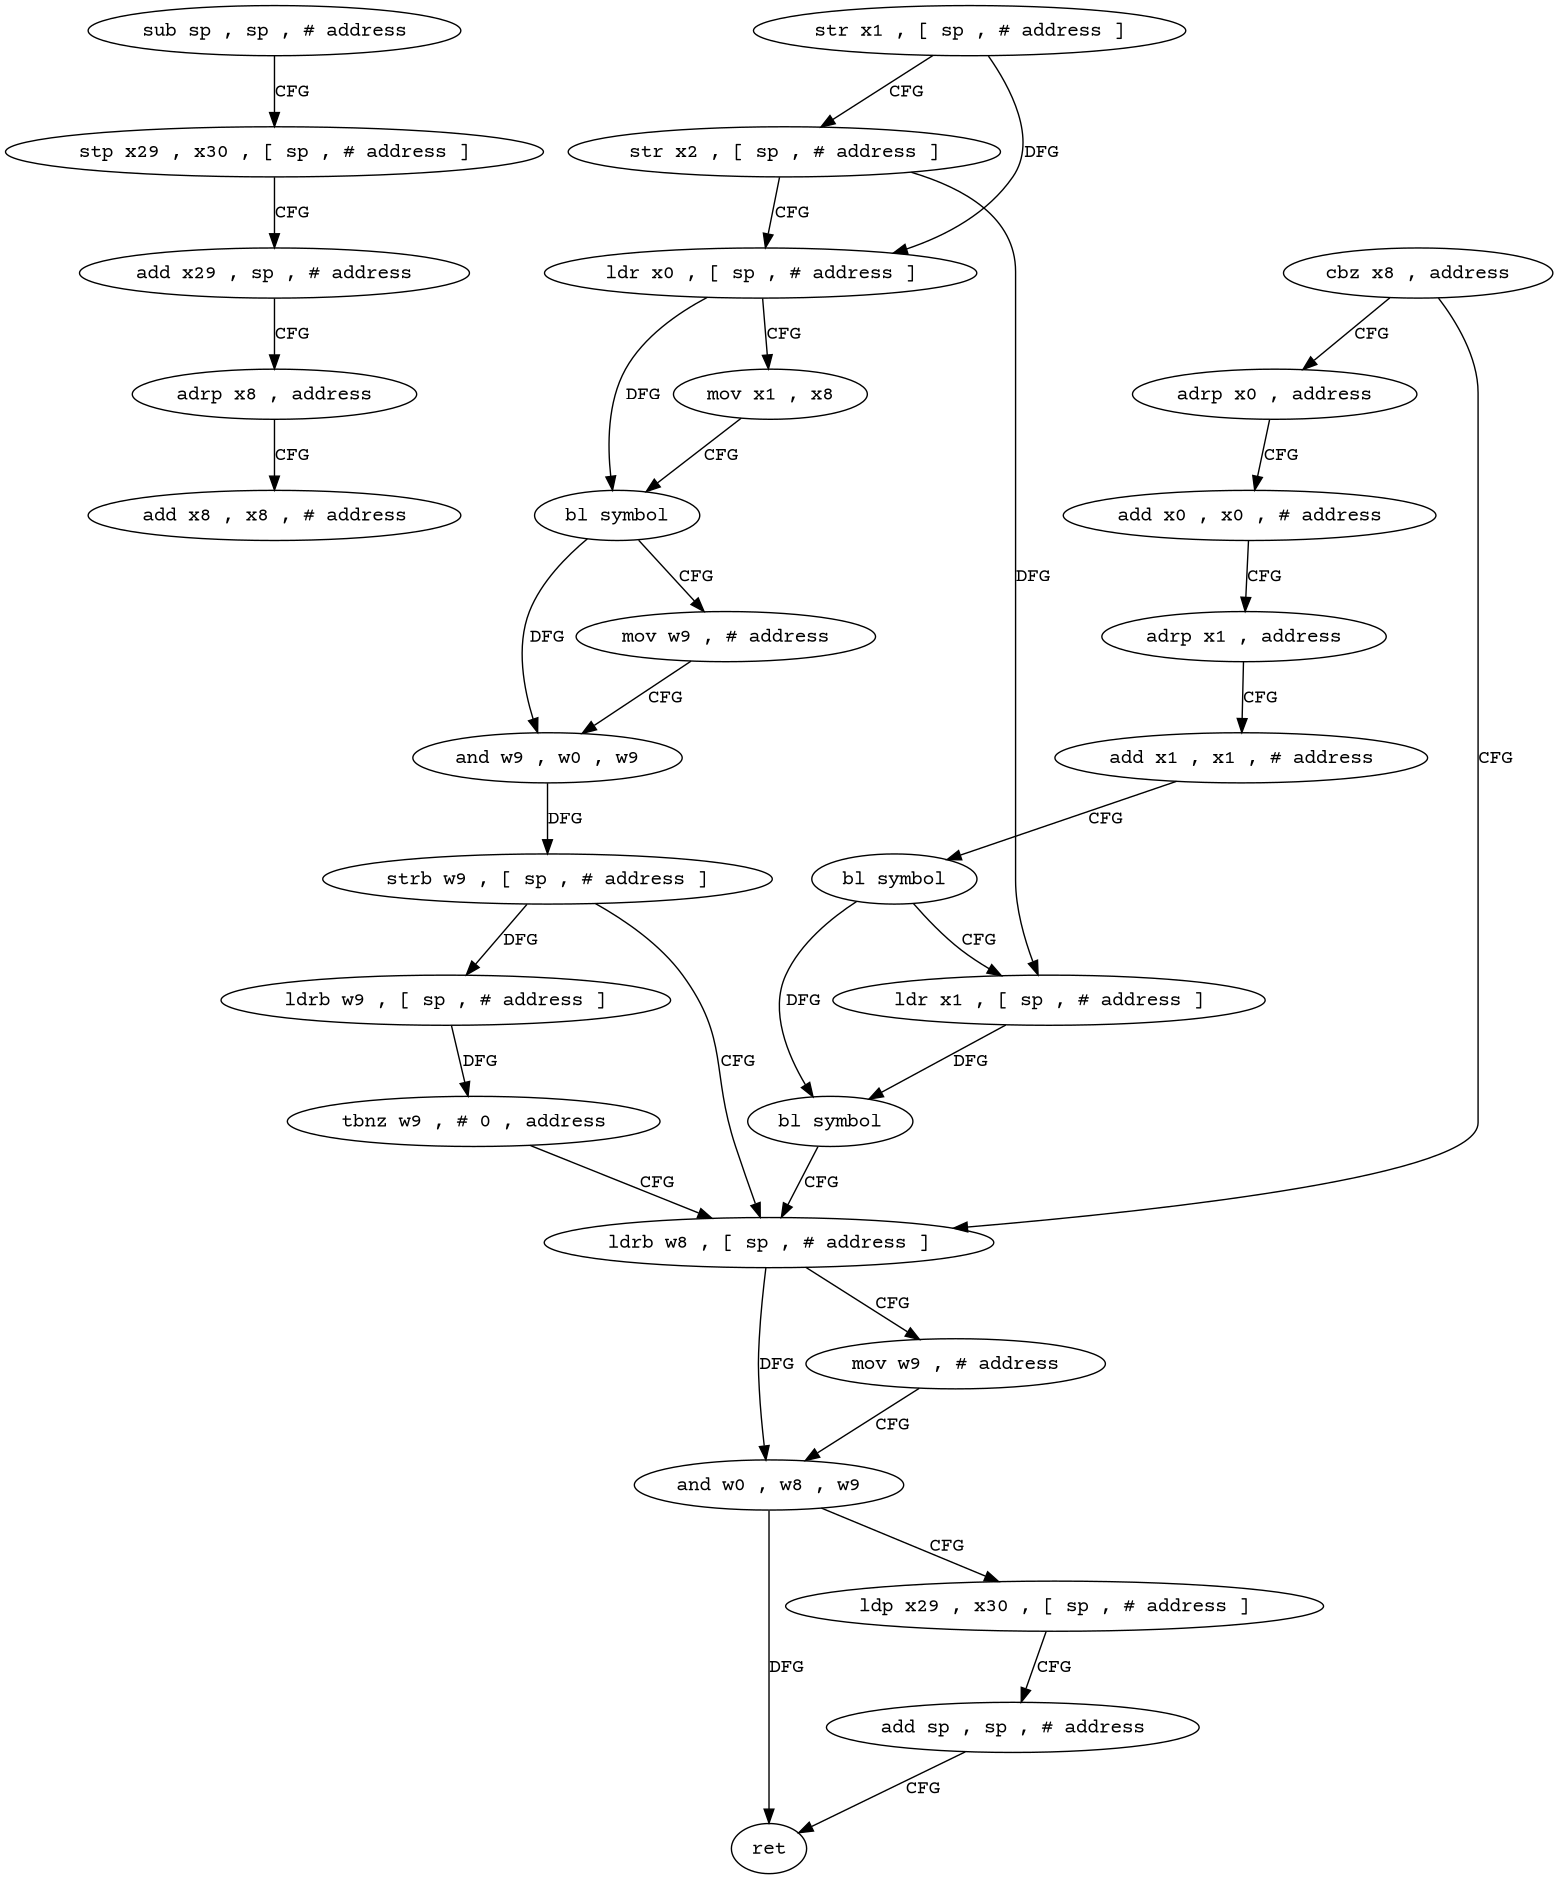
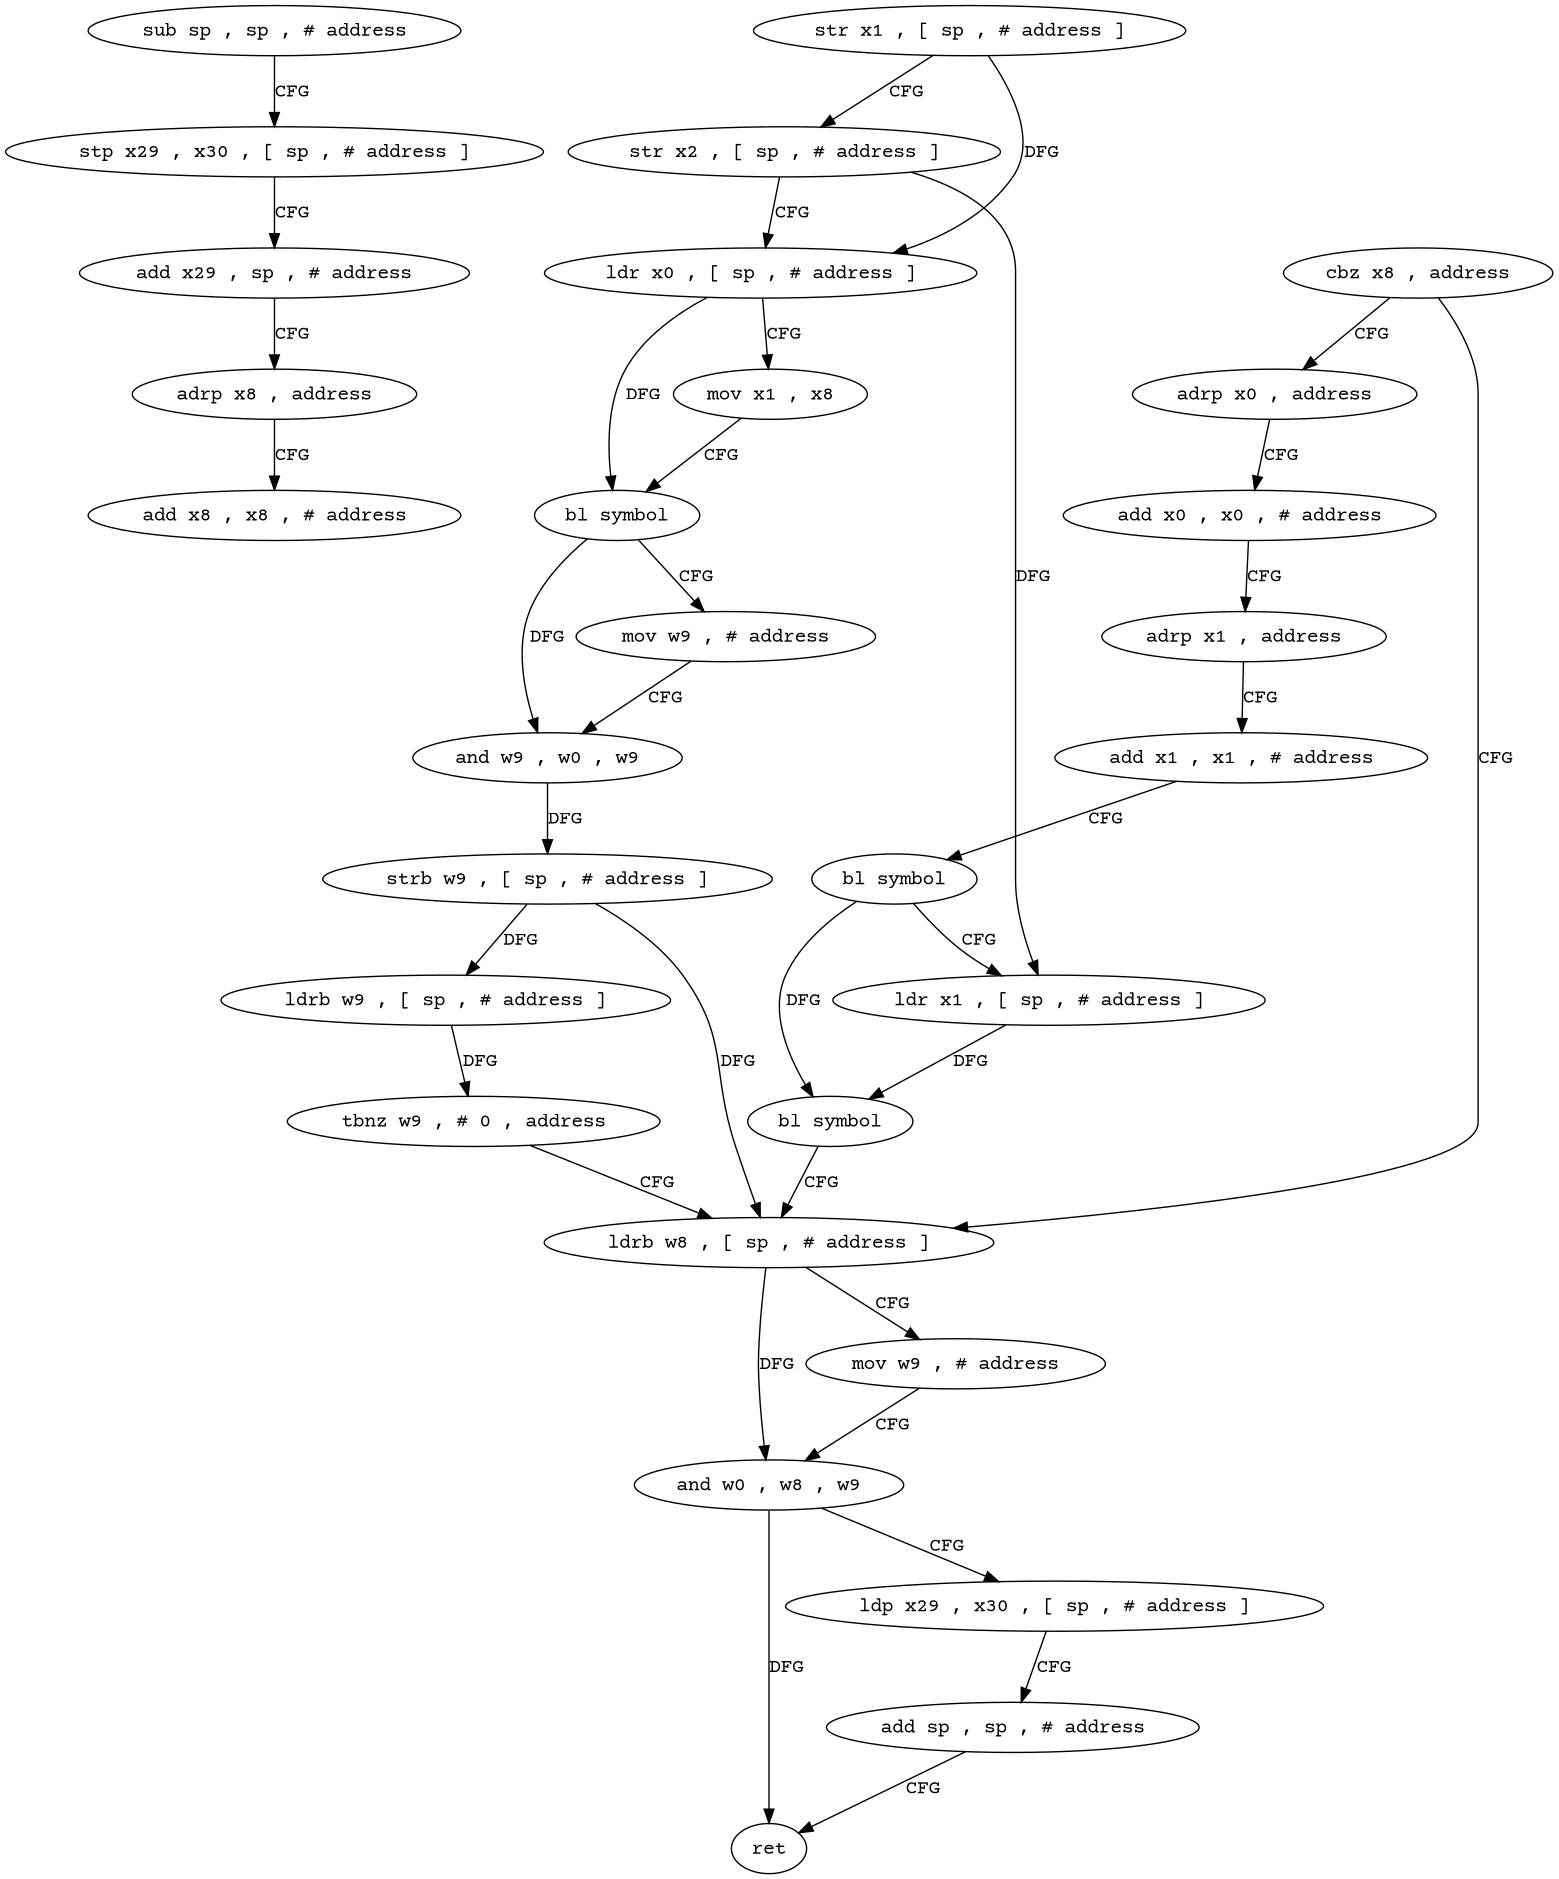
(738, 1061) -> (738, 1061)
